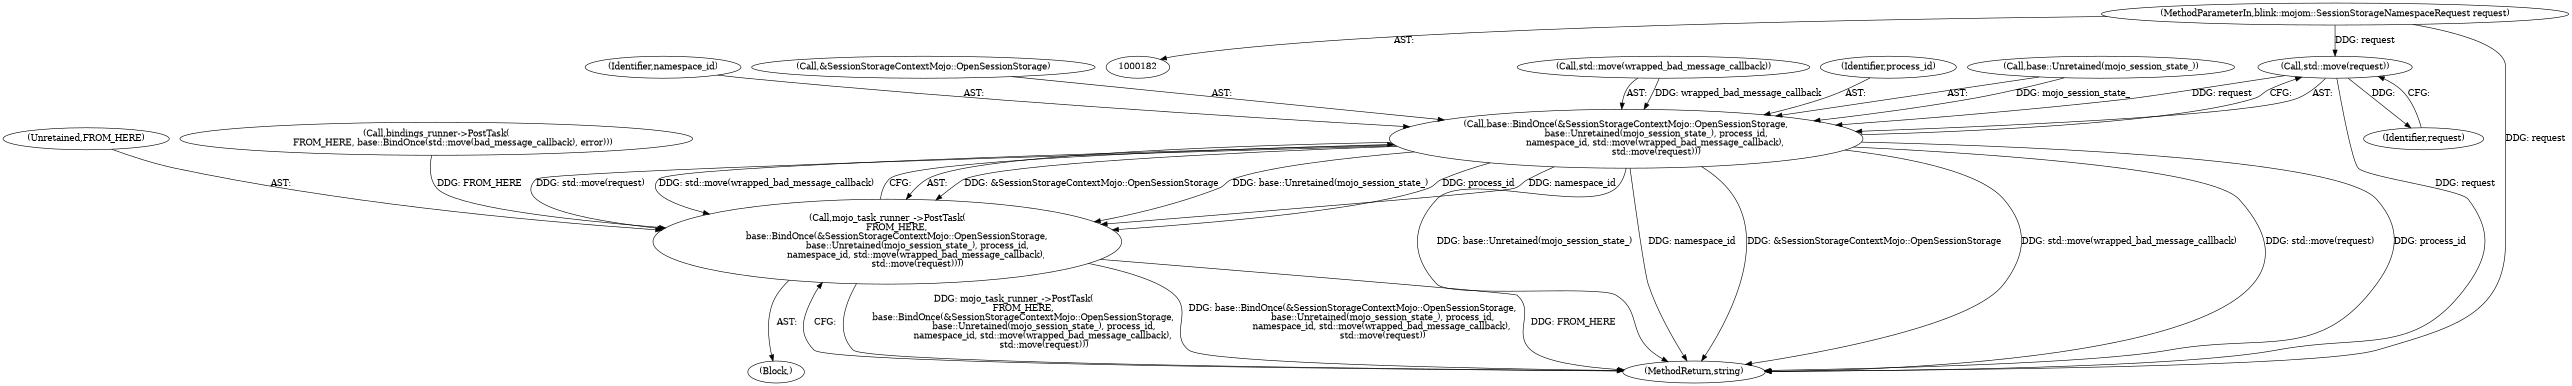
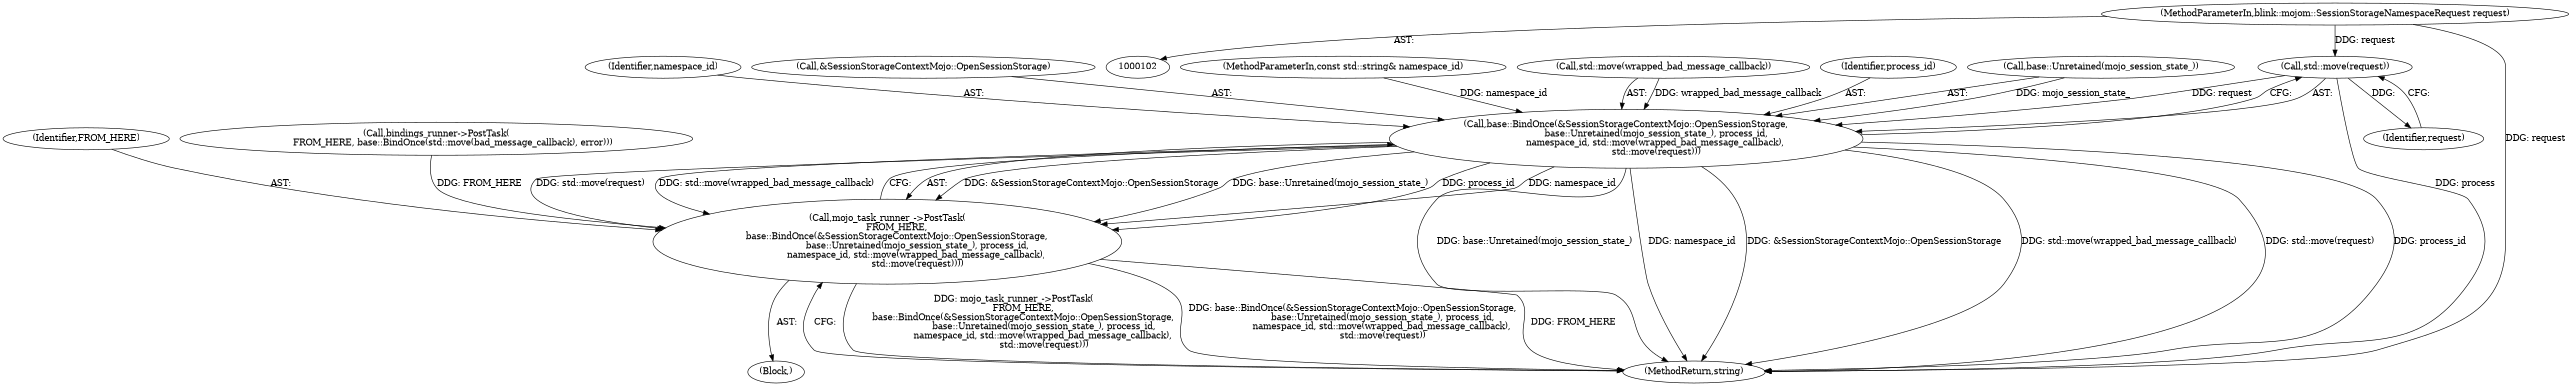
(1138, 67) -> (1138, 67)
none -> (1343, 67)
(86, 139) -> (86, 139)
(2465, 184) -> (2465, 184)
